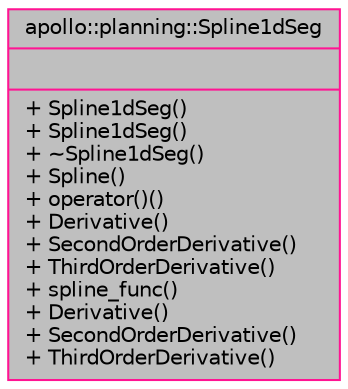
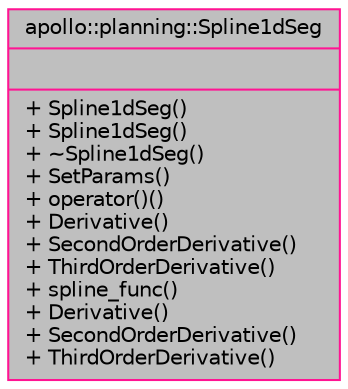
(75, 177) -> (98, 177)
